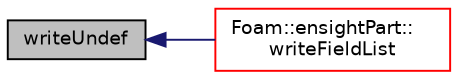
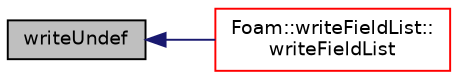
(333, 40) -> (333, 40)
